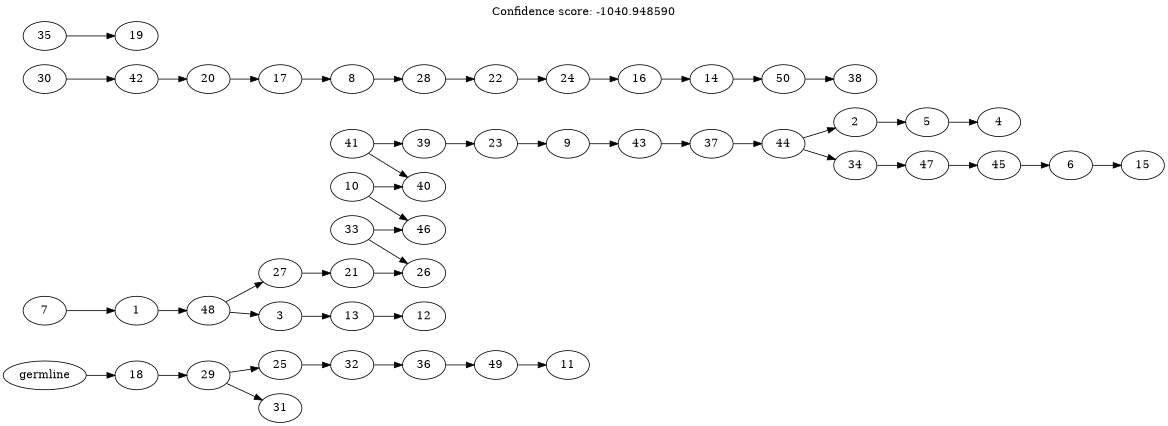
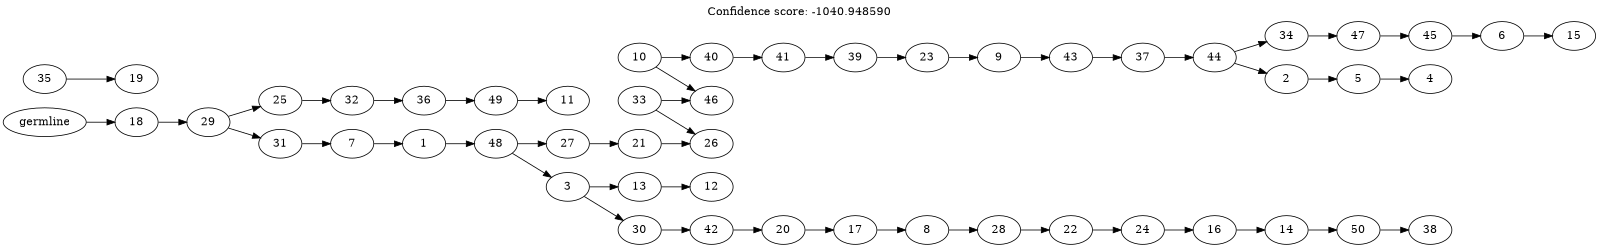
none -> (312, 144)
(385, 163) -> (744, 58)
none -> (600, 206)
